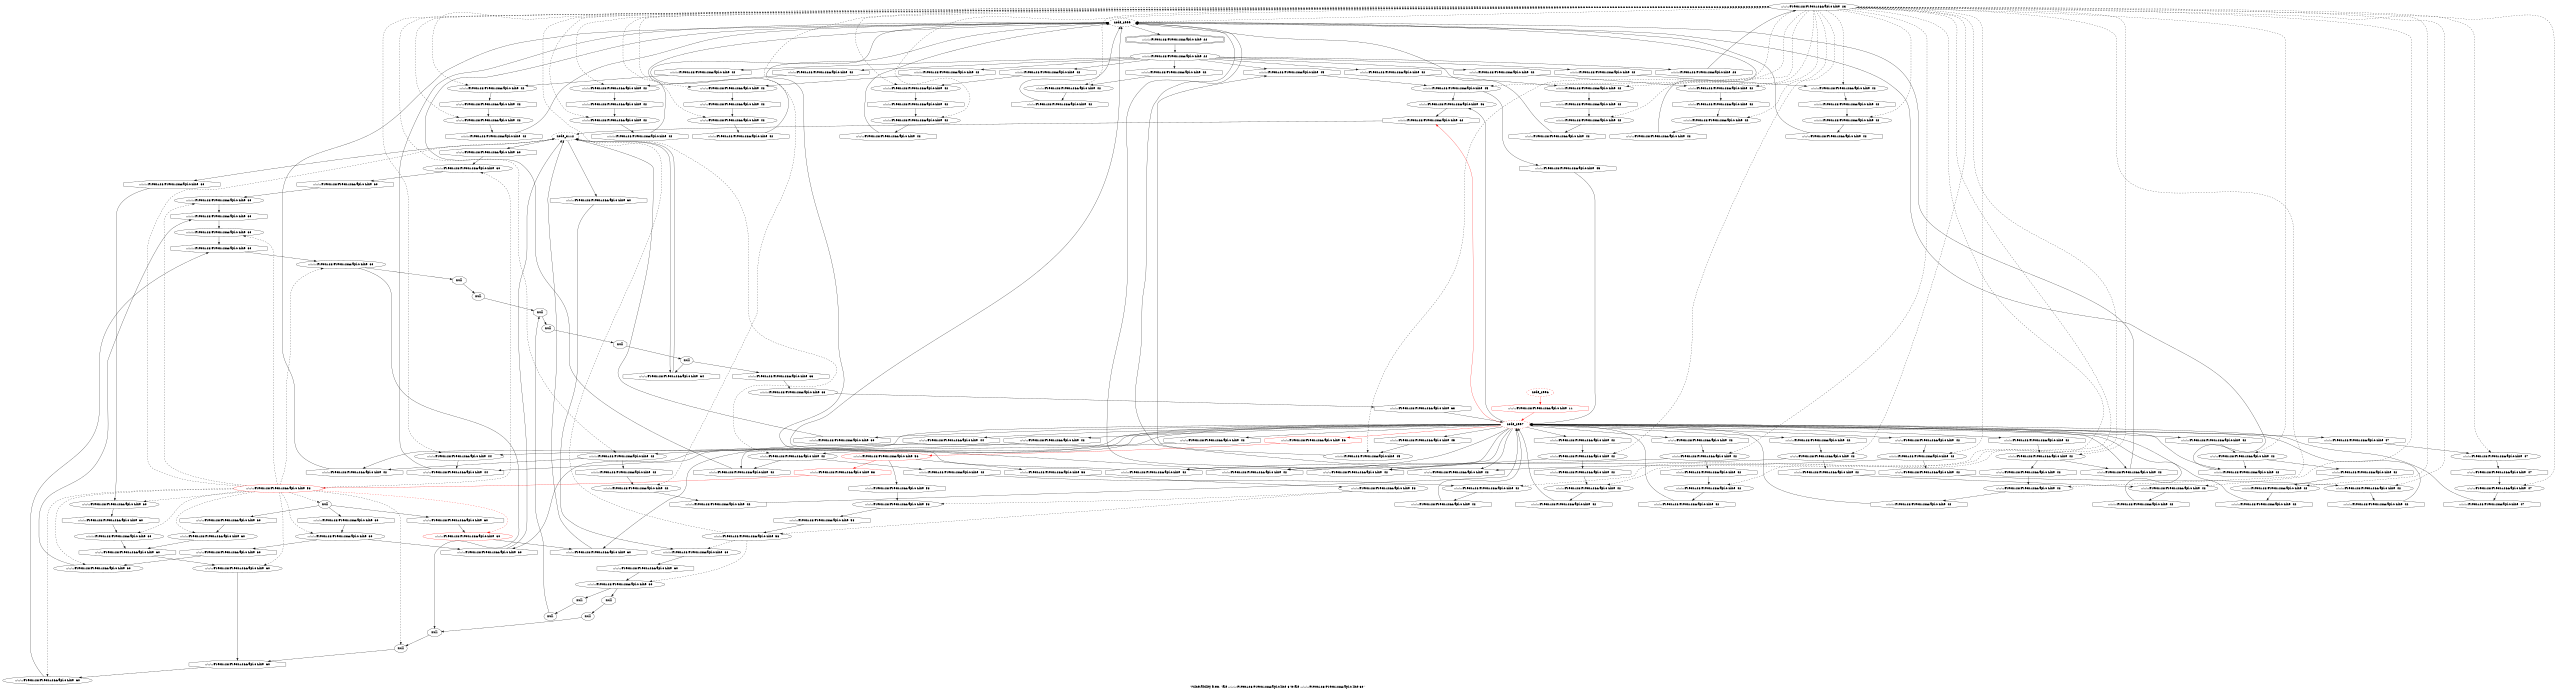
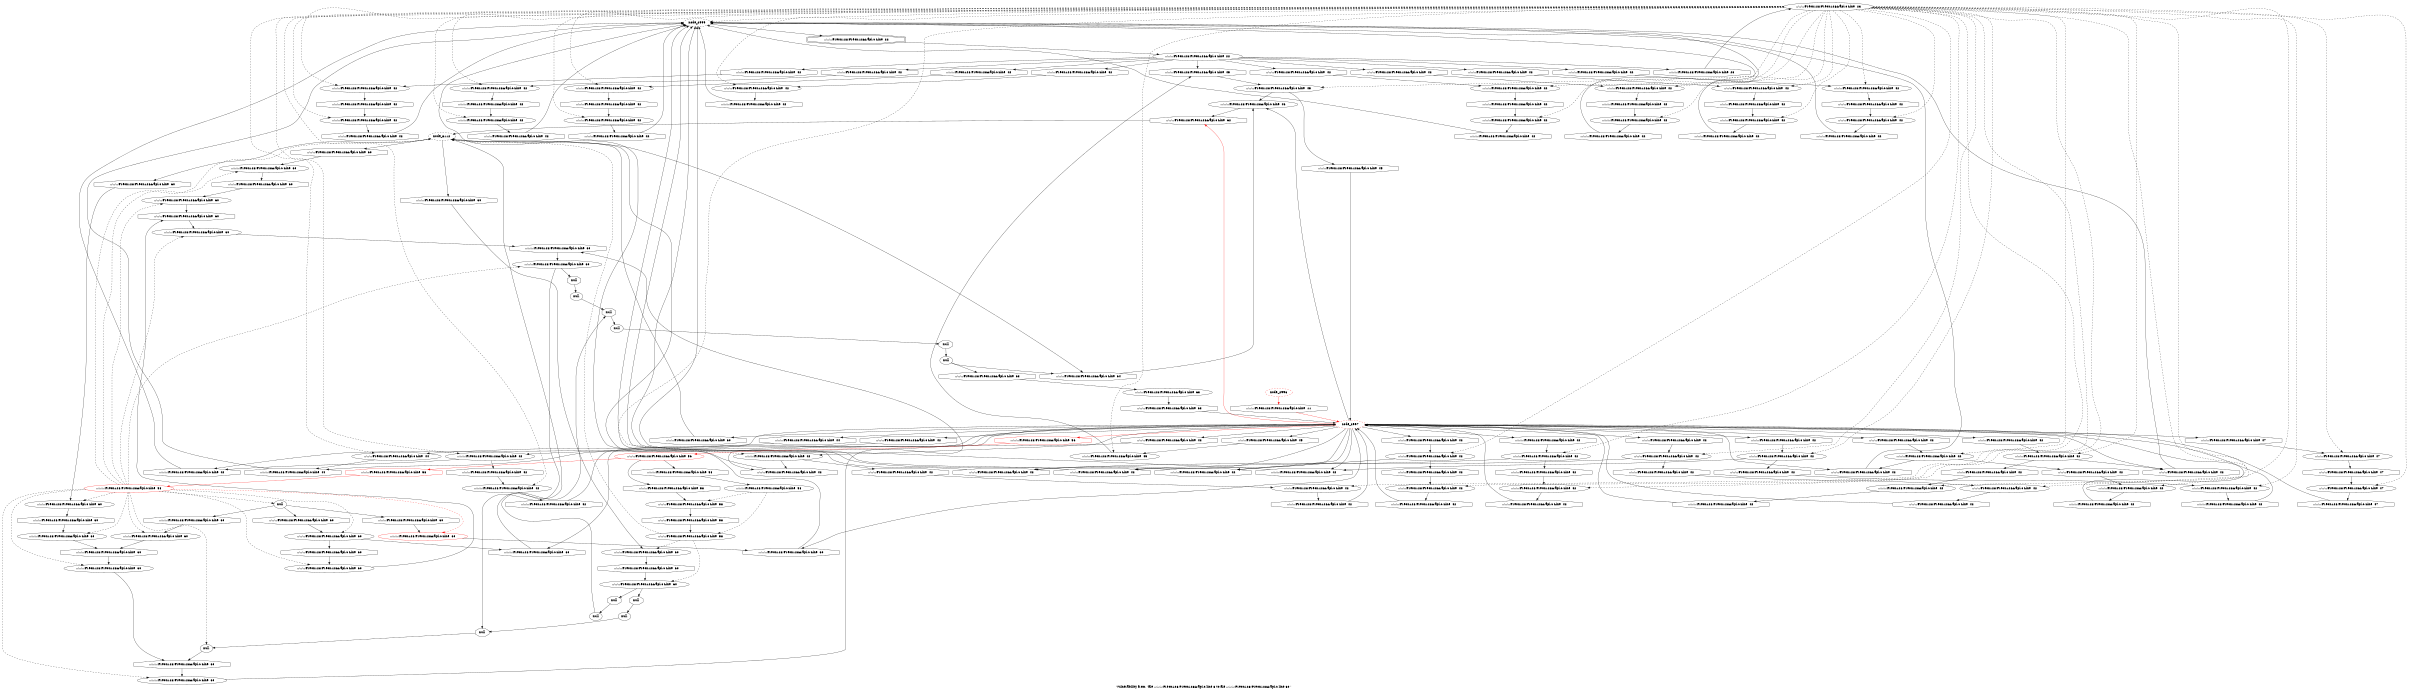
(674, 214) -> (1253, 297)
(1540, 408) -> (1279, 408)
